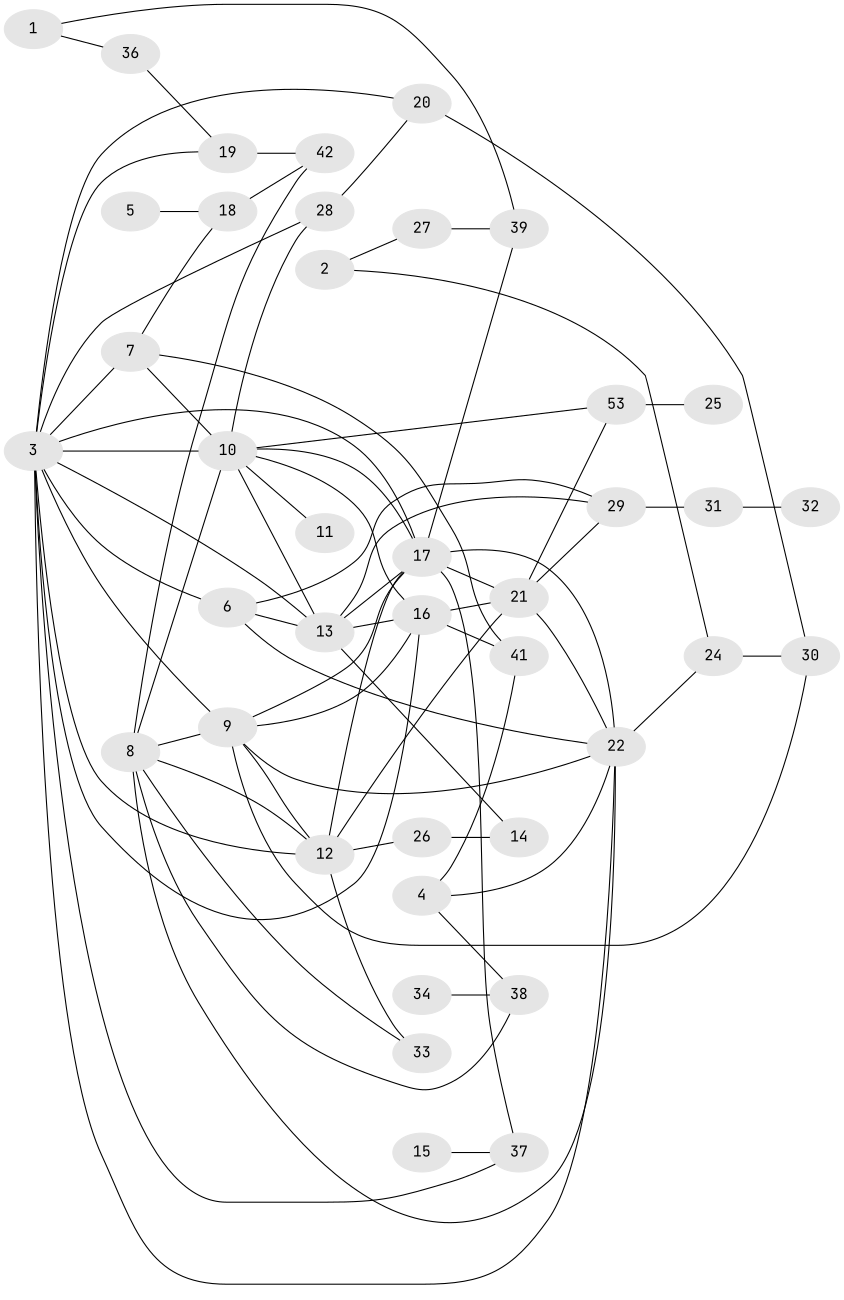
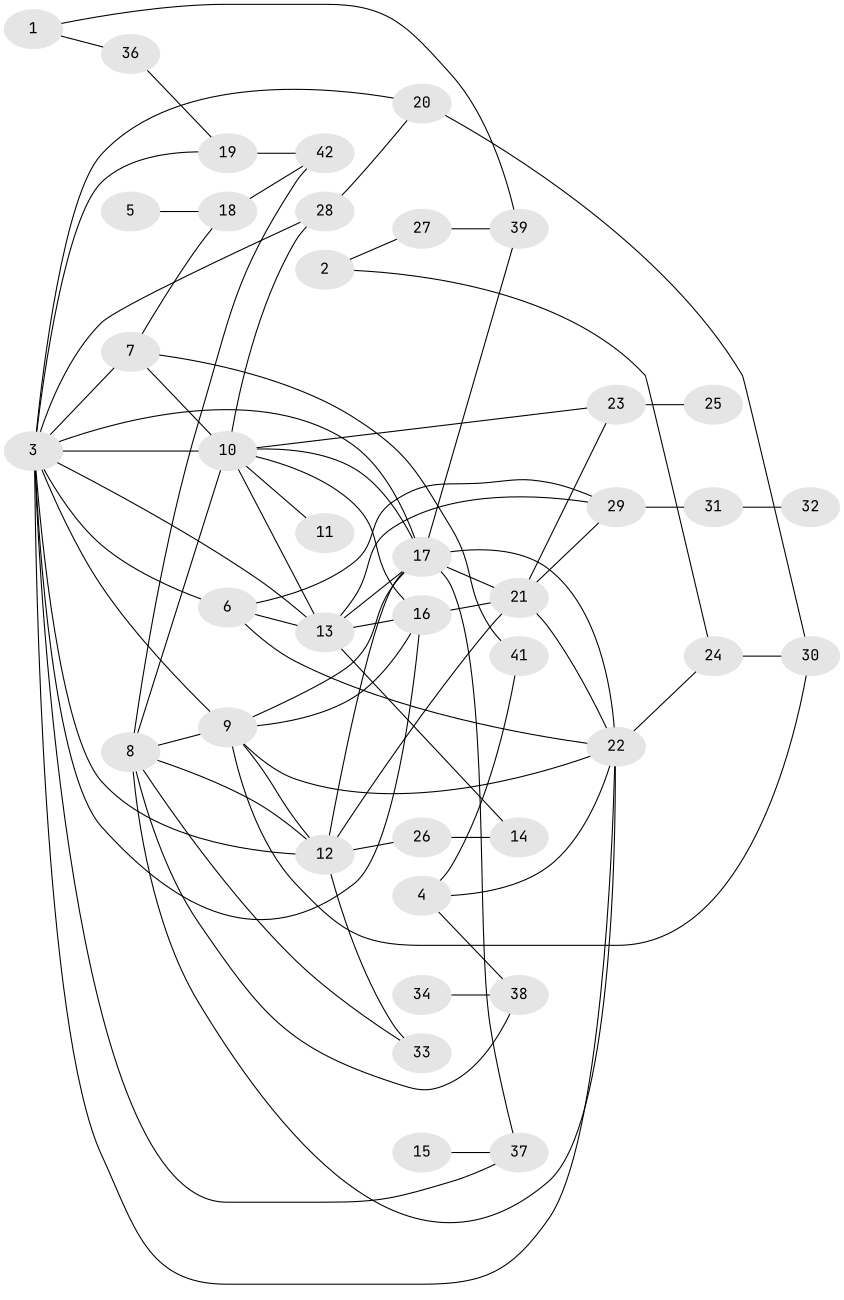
(616, 405) -> (616, 405)
(473, 637) -> none
